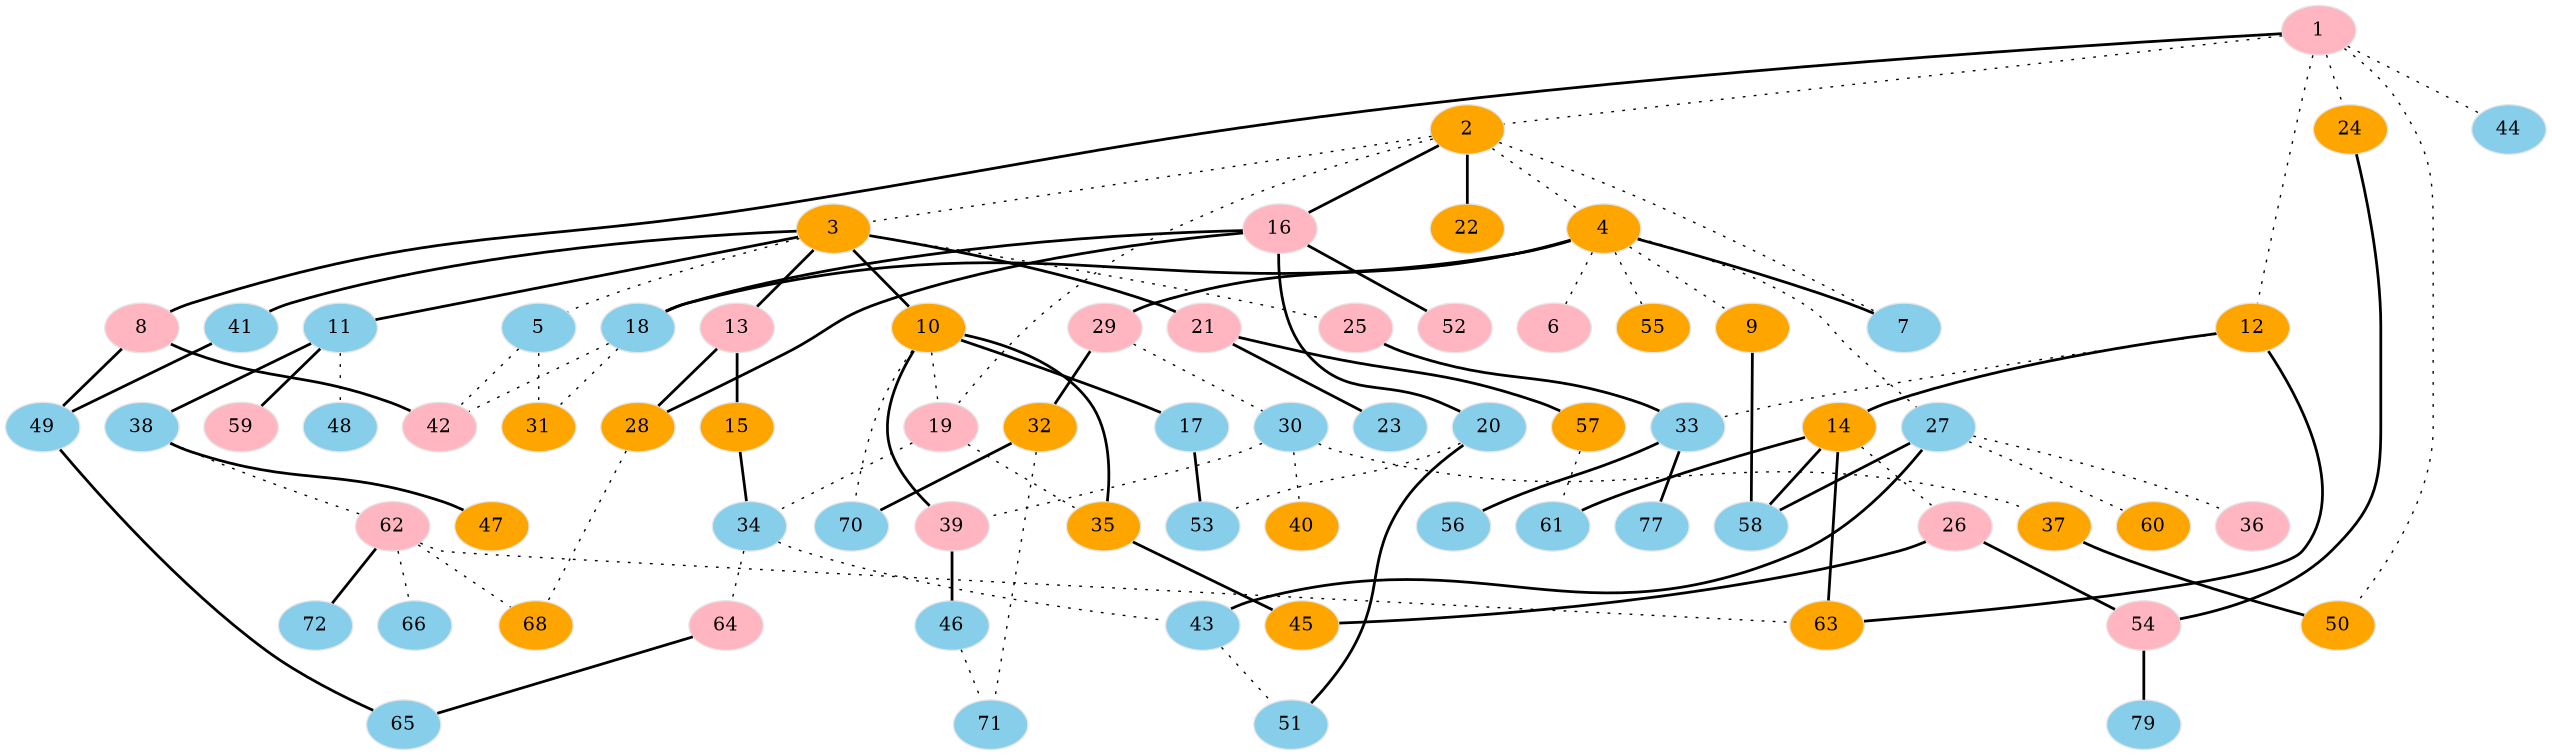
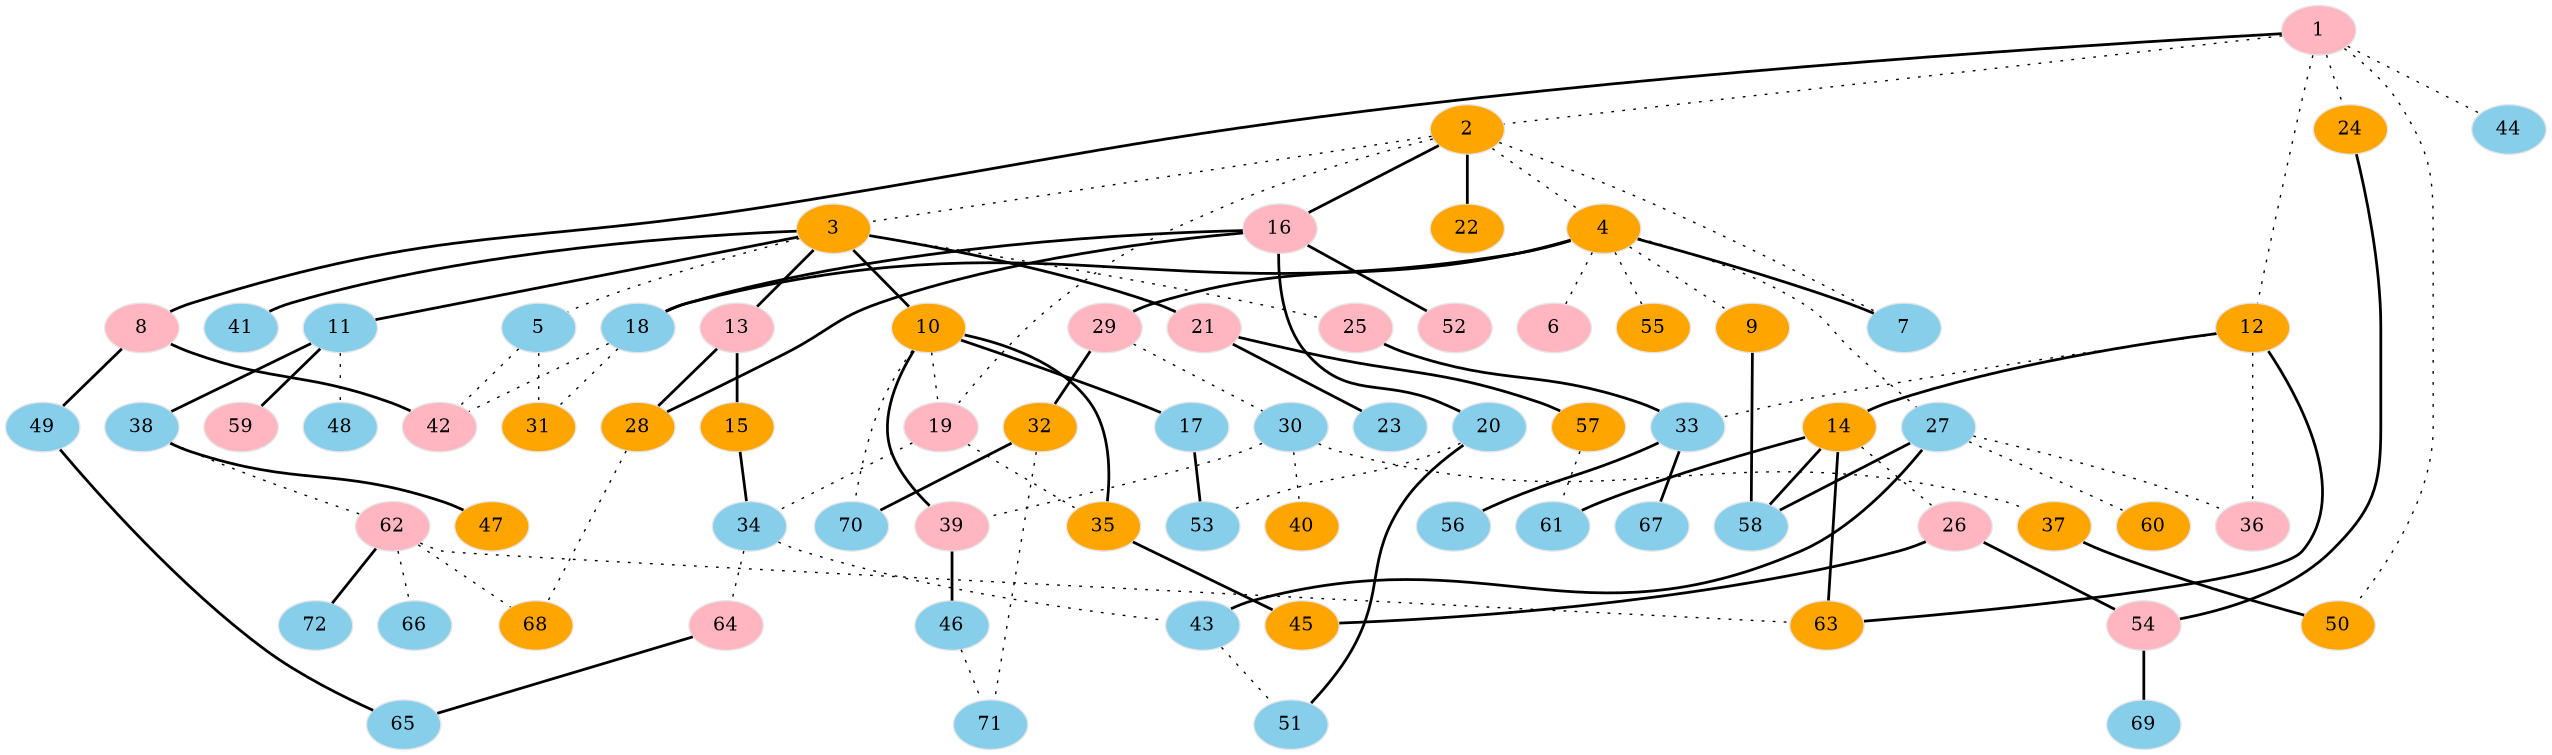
(142, 377) -> none
none -> (2253, 427)
(1652, 526) -> (1652, 526)
(2144, 725) -> (2144, 725)
